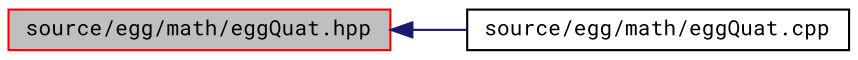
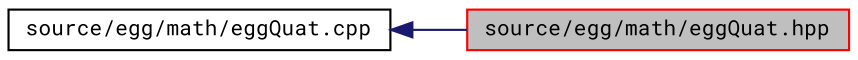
(440, 30) -> (440, 30)
